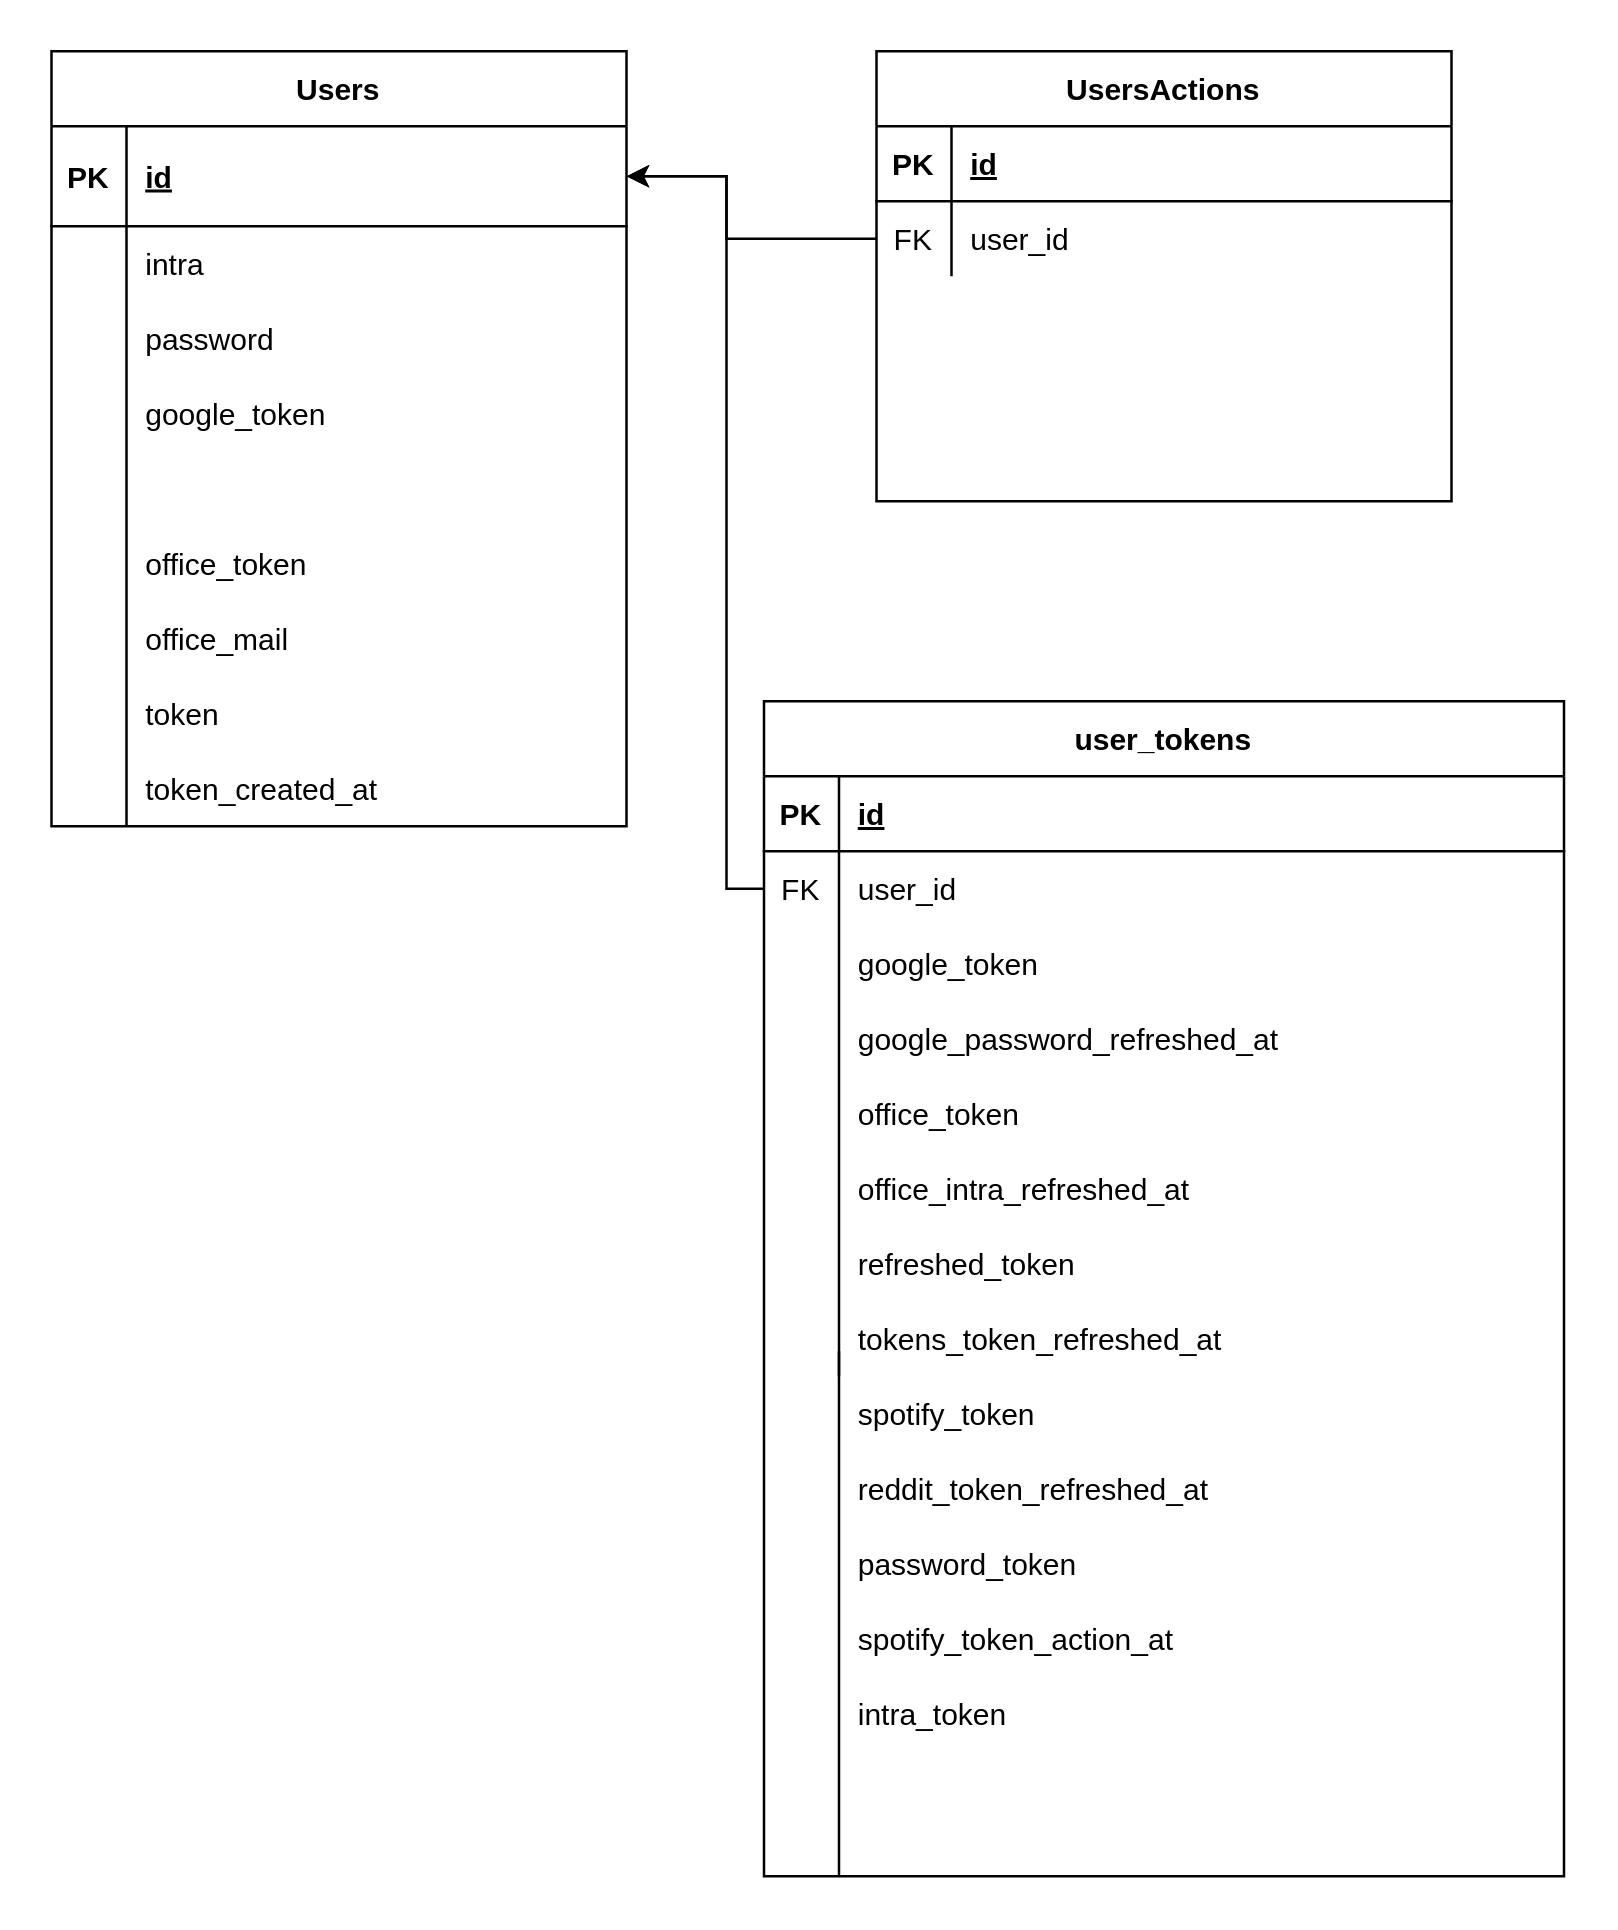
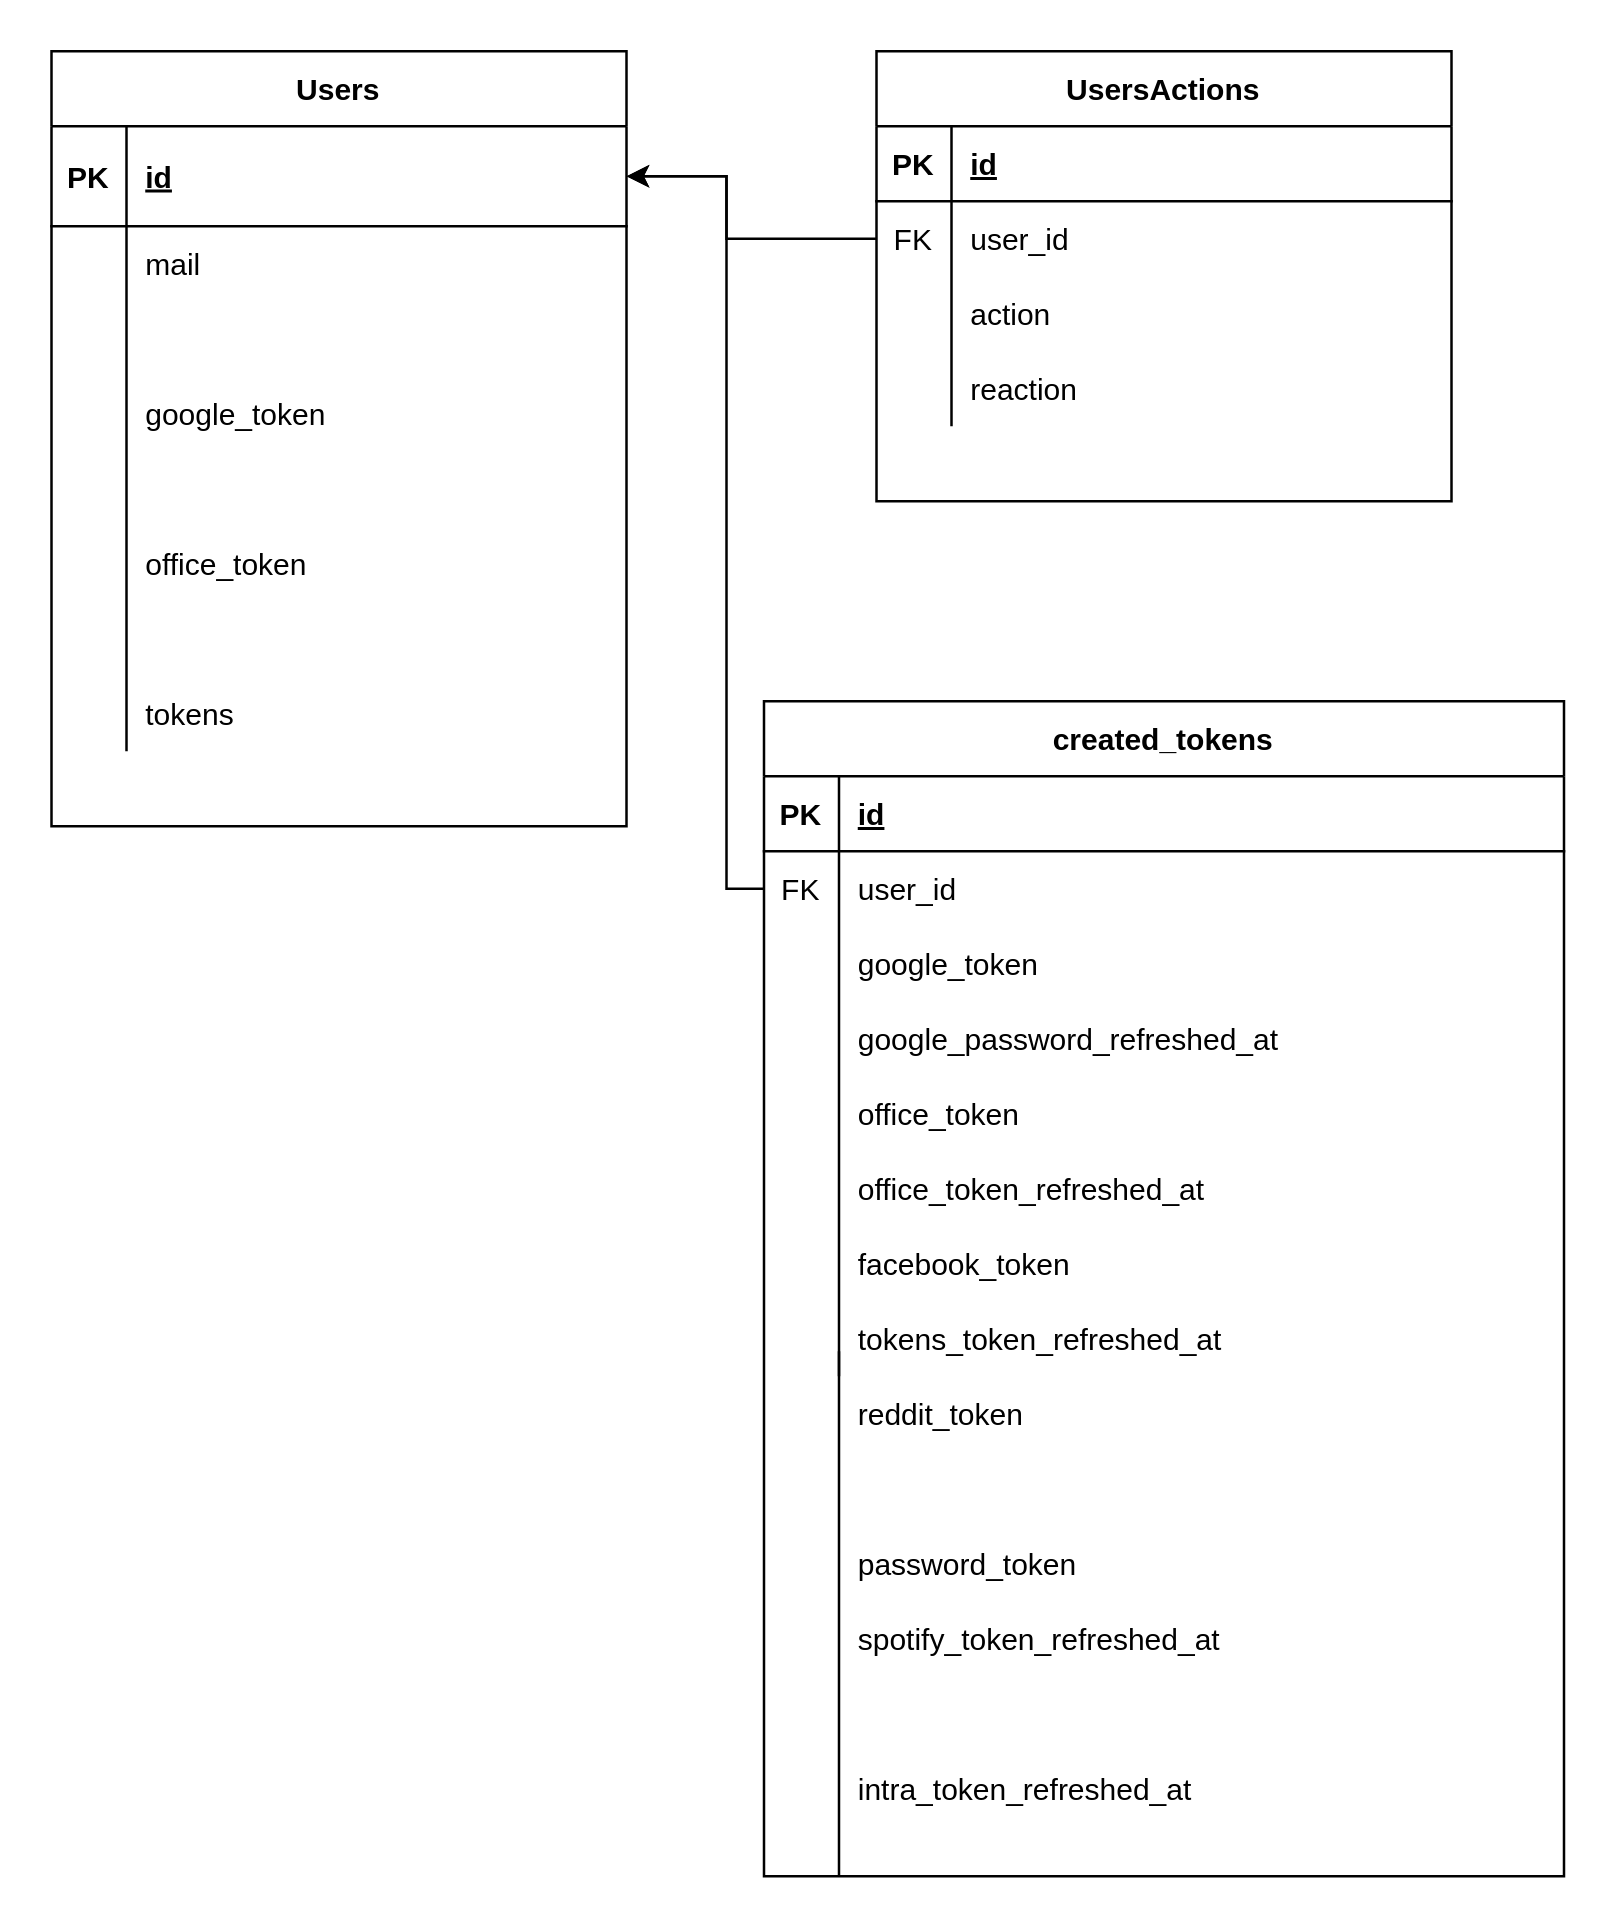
(183, 265) -> (171, 265)
none -> (1201, 314)
(376, 339) -> none
none -> (1201, 389)
(376, 639) -> none
(187, 715) -> (195, 715)
(1163, 740) -> (1163, 740)
(376, 789) -> none
(1060, 1190) -> (1064, 1190)
(984, 1265) -> (975, 1265)
(963, 1415) -> (954, 1415)
(1201, 1489) -> none
(1043, 1640) -> (1072, 1640)
(1201, 1714) -> none
none -> (1201, 1789)
